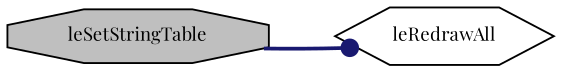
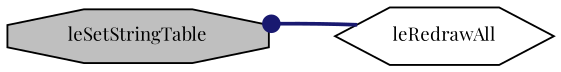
(303, 49) -> (318, 24)
